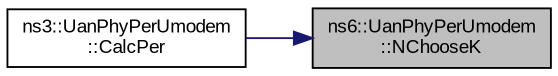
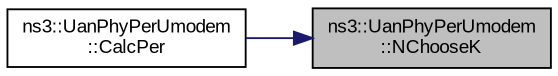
(432, 38) -> (432, 38)
